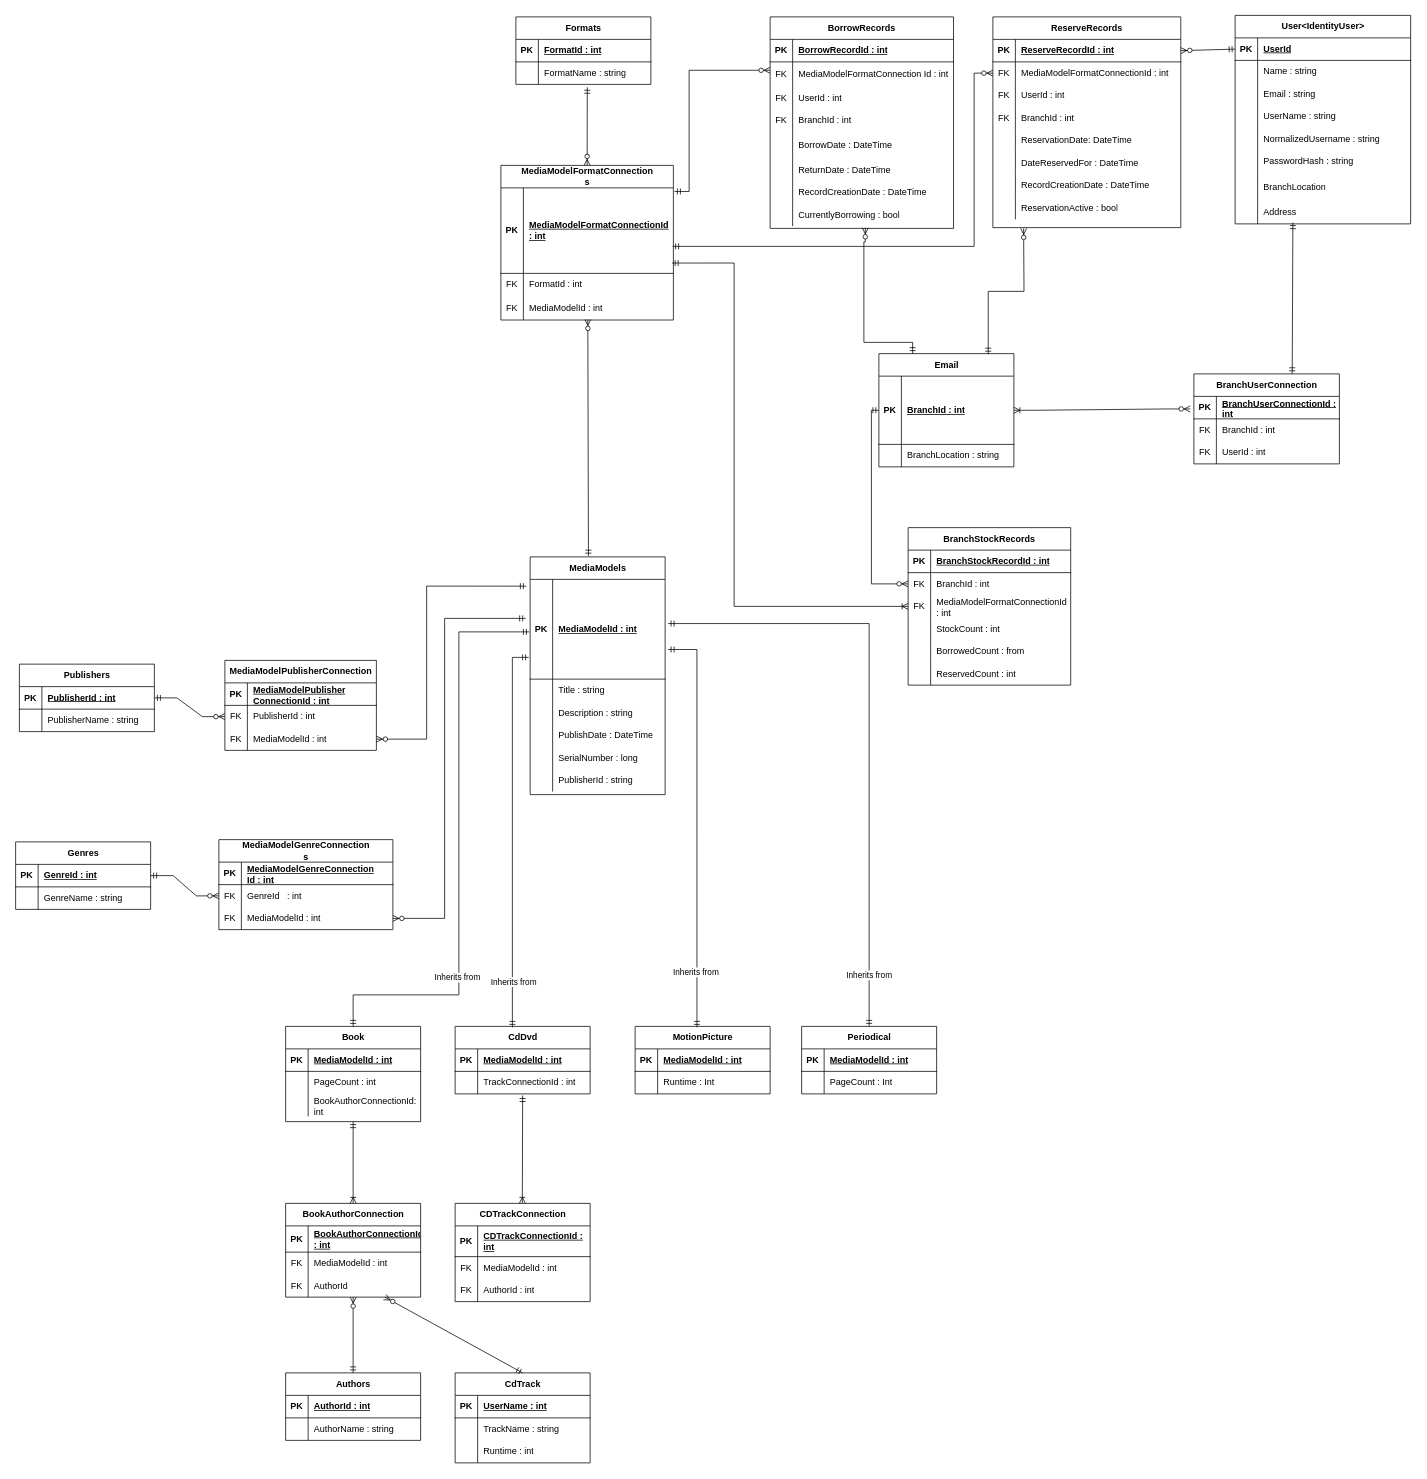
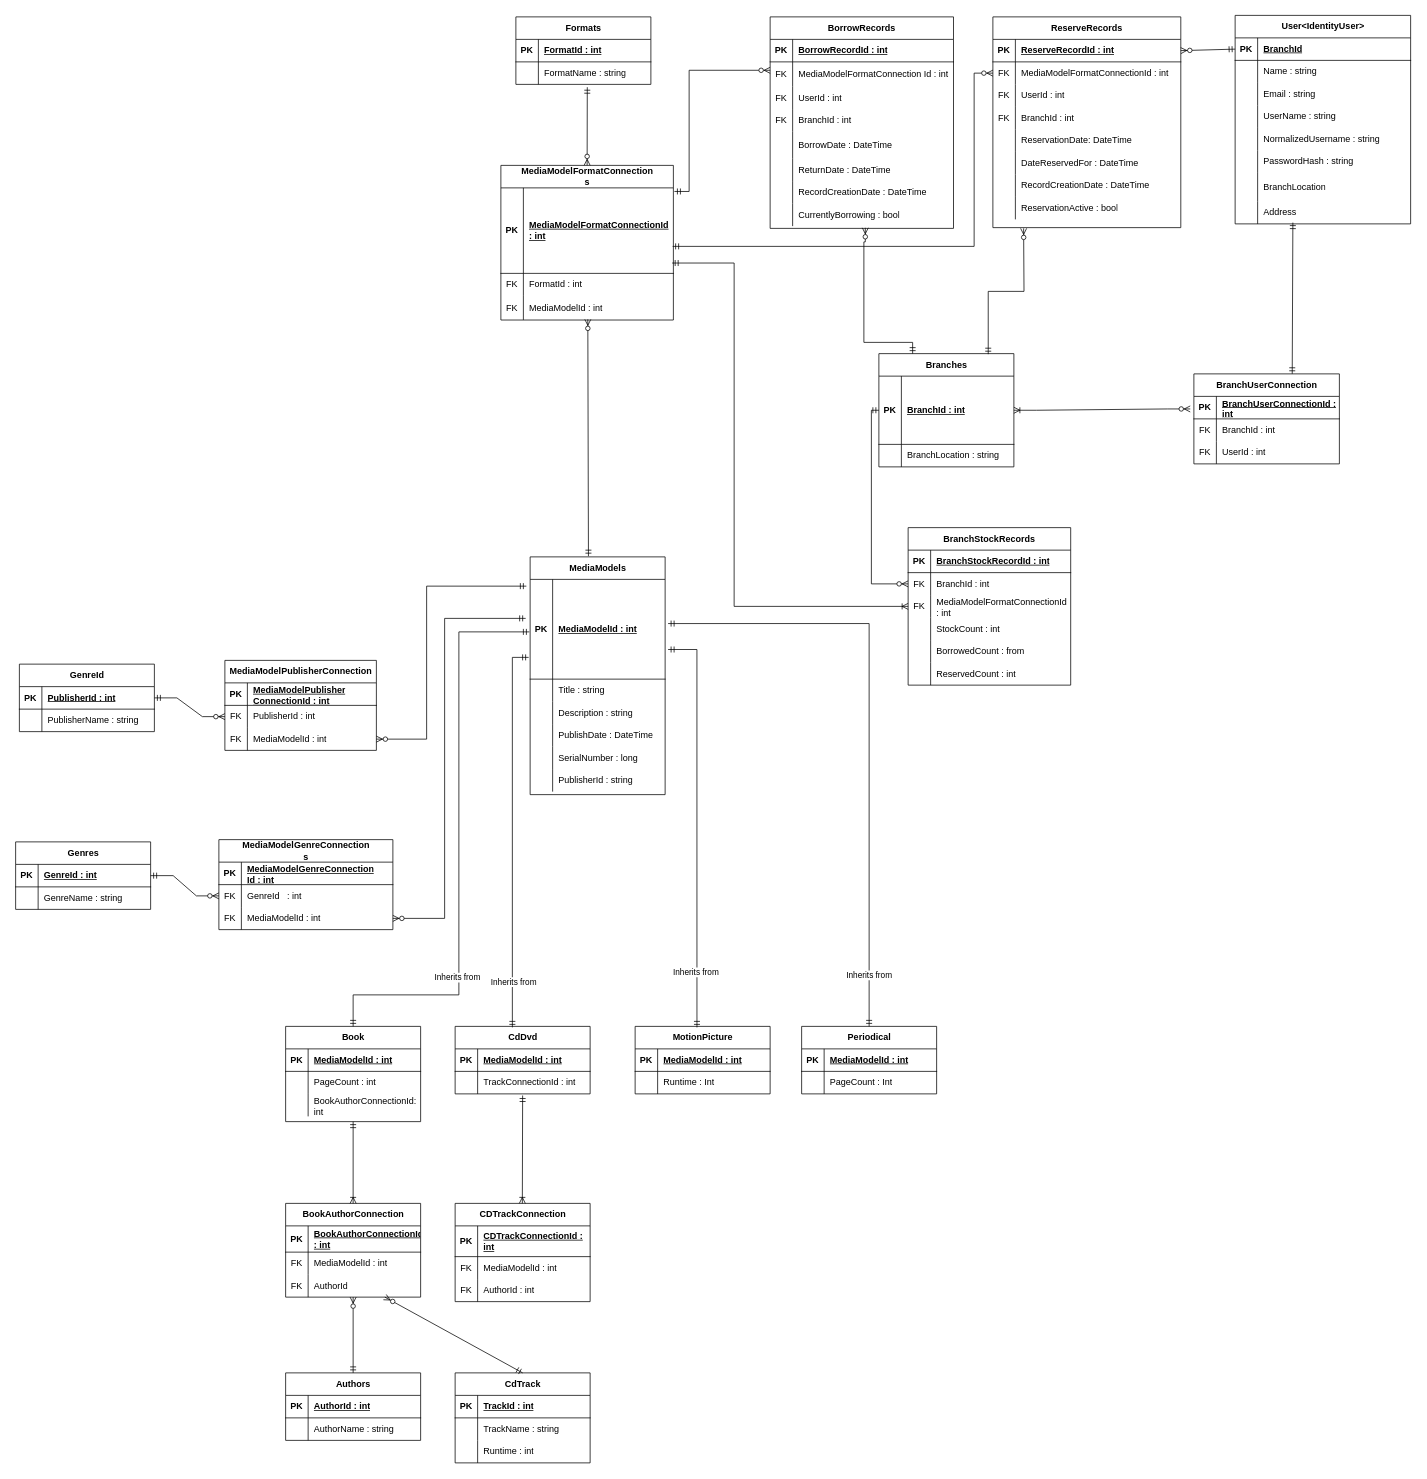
(1278, 49) -> (1284, 49)
(947, 365) -> (947, 365)
(87, 675) -> (87, 675)
(514, 1407) -> (511, 1407)
